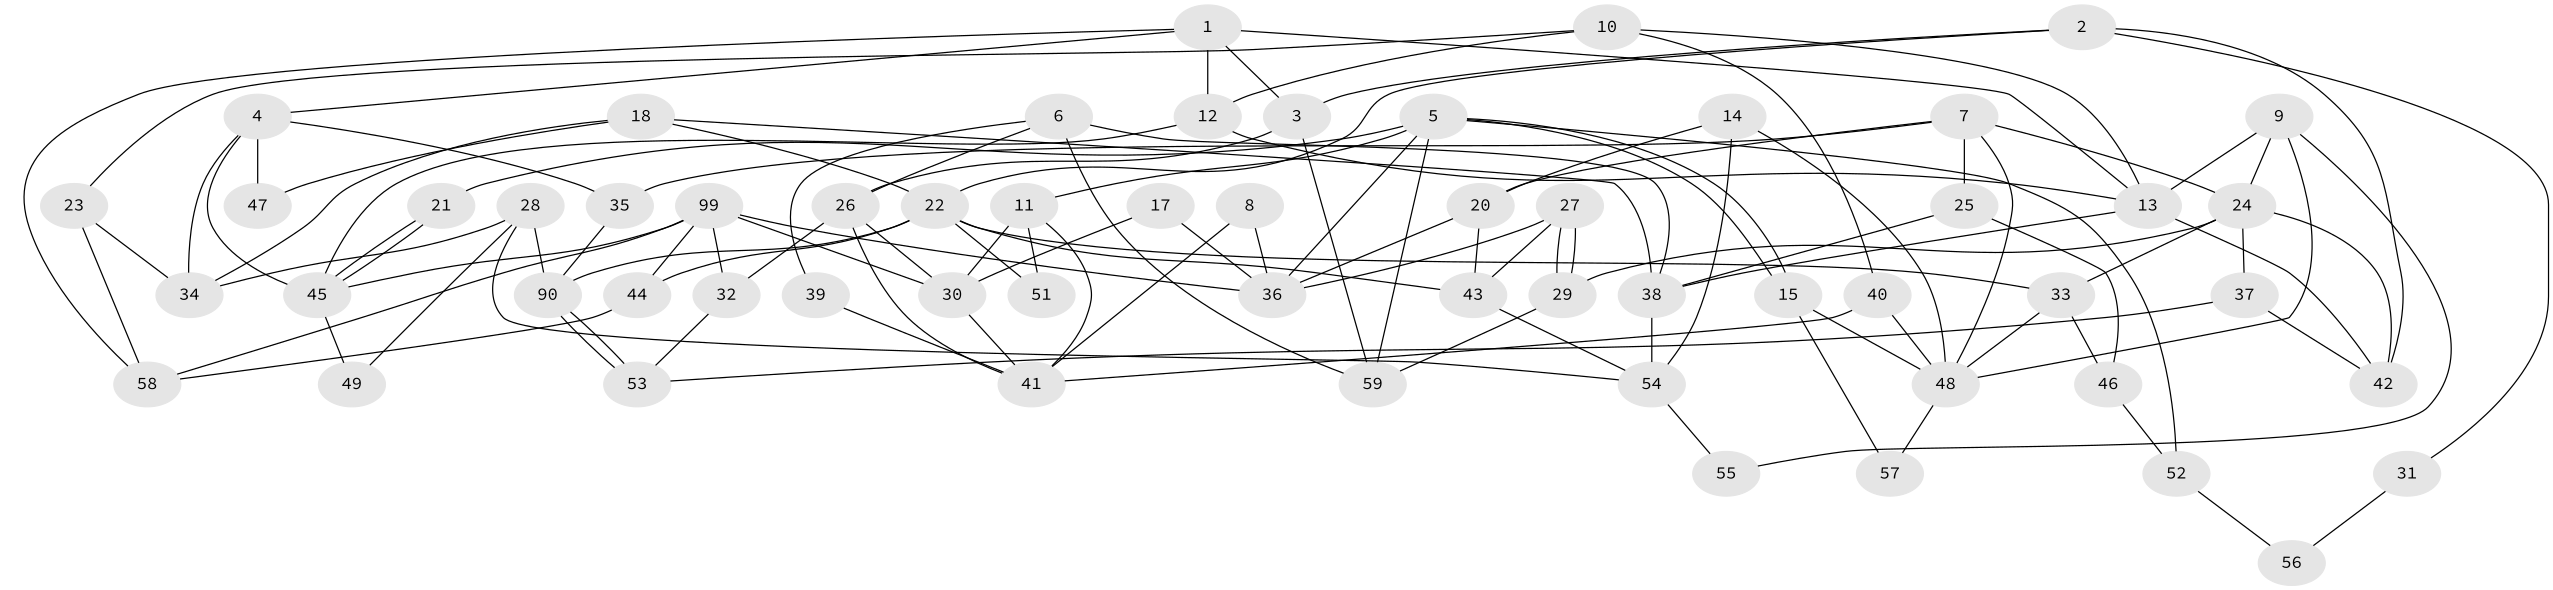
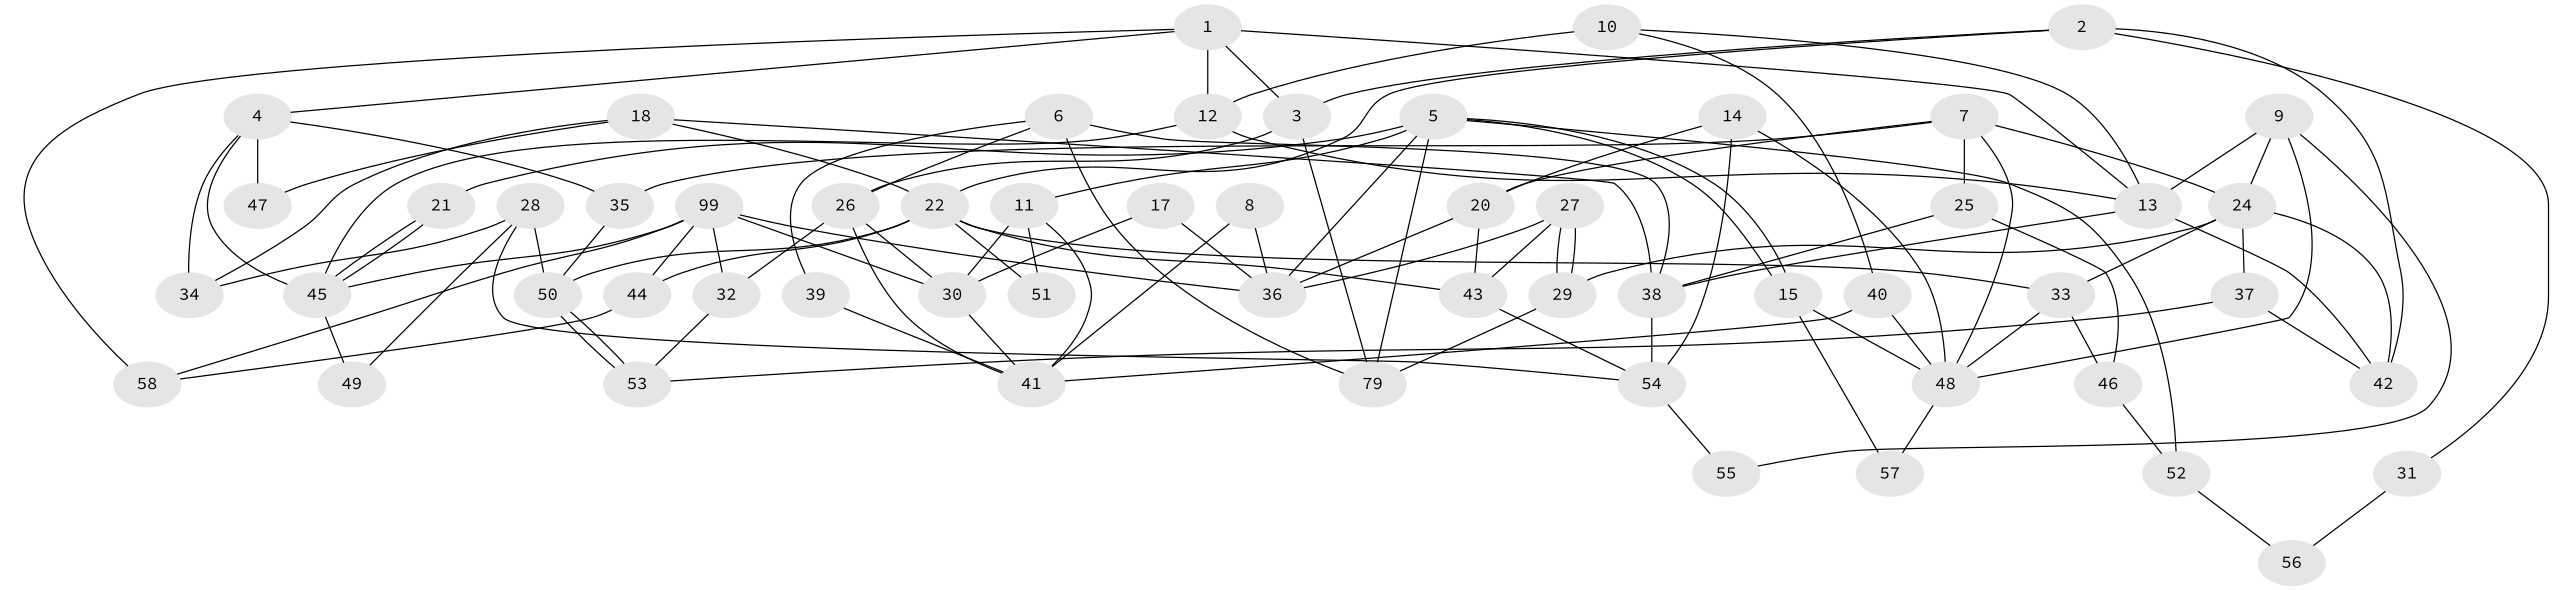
(74, 206) -> none
(548, 295) -> (548, 295)
(1373, 384) -> (1373, 384)
